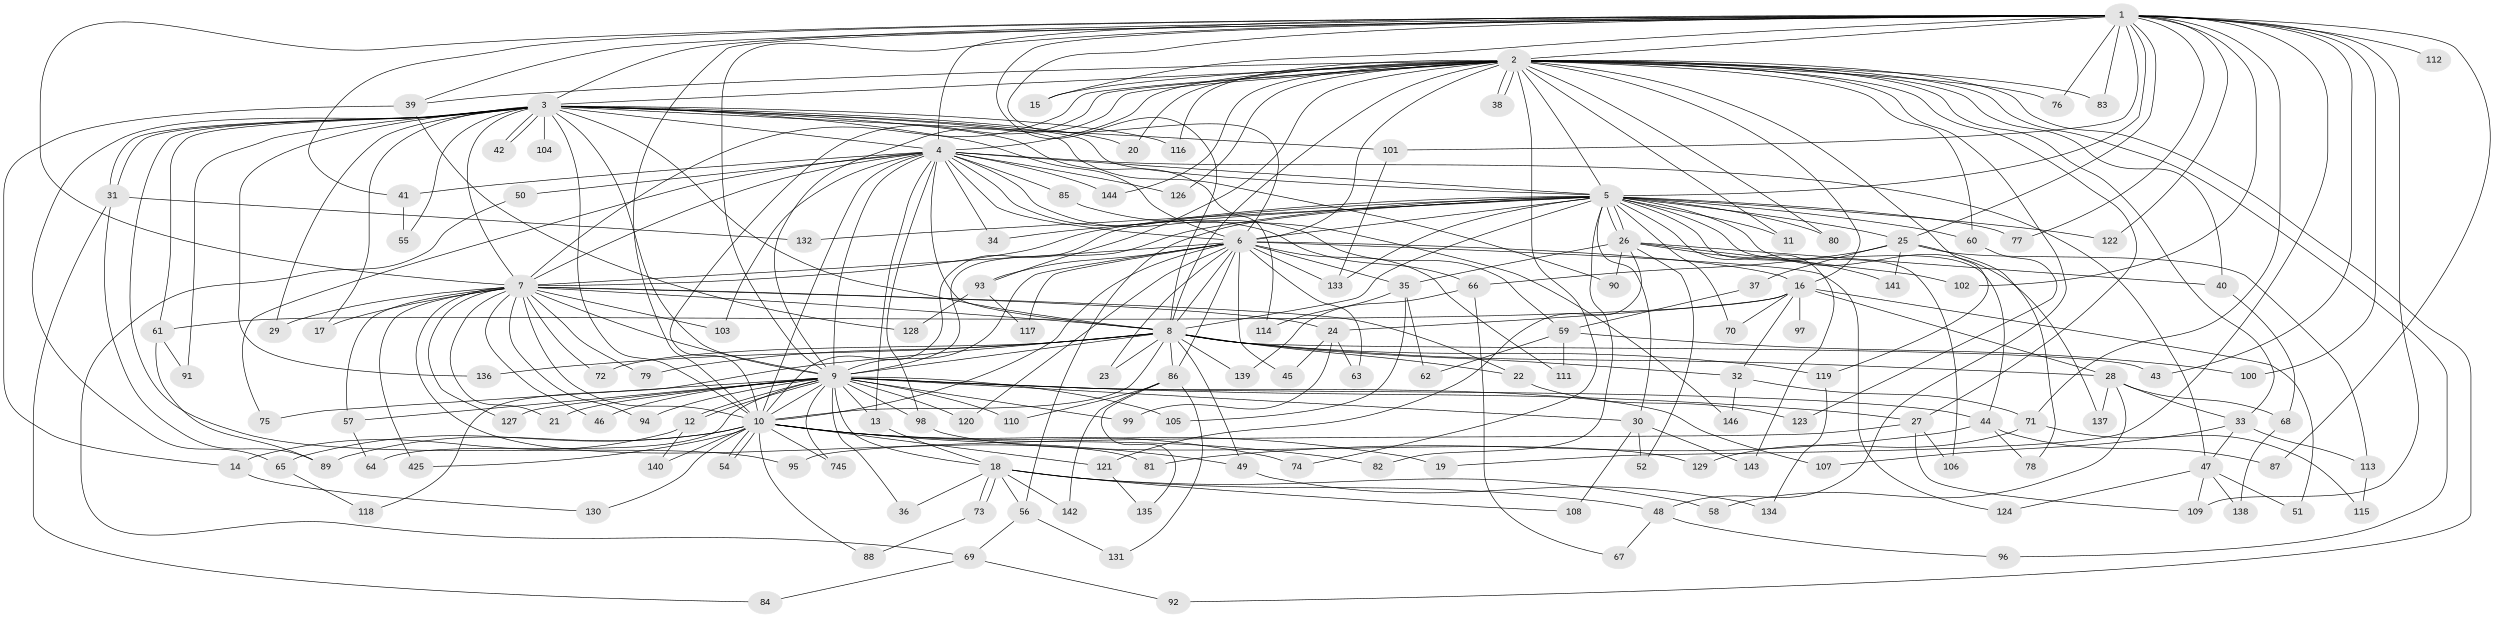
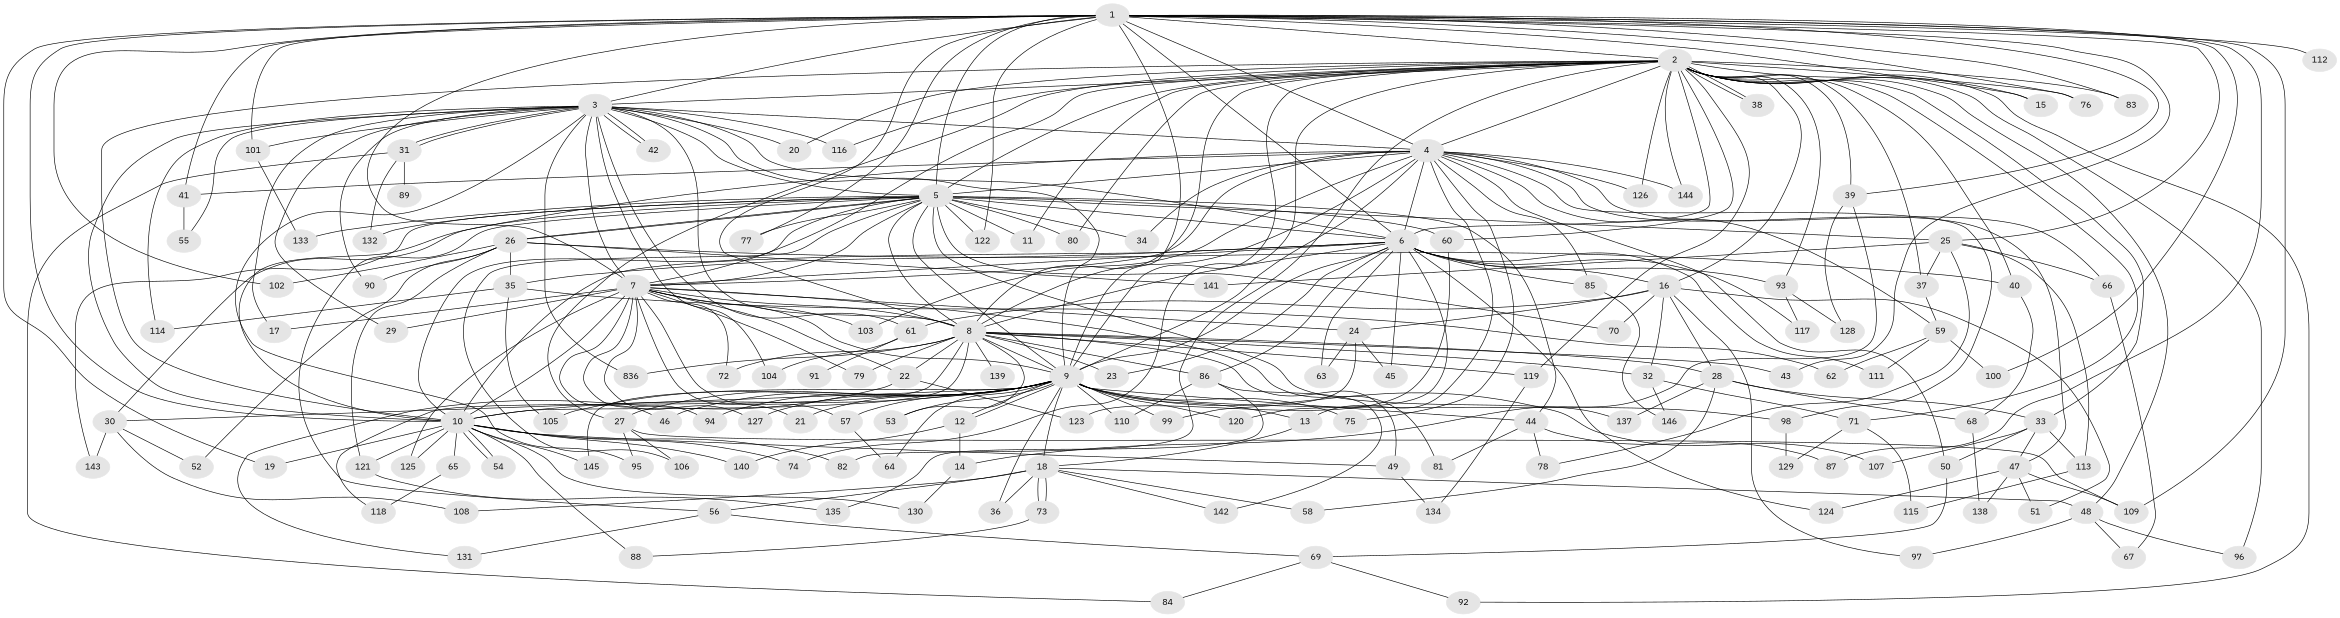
none -> (1856, 109)
(264, 141) -> none
(82, 163) -> none
(2278, 235) -> (2068, 218)
(1288, 264) -> (1513, 274)
(1374, 303) -> none
(484, 377) -> (631, 377)
(1604, 407) -> (1283, 272)
none -> (891, 422)
(210, 428) -> (840, 354)
(540, 439) -> none
none -> (1993, 444)
(416, 467) -> (408, 467)
(839, 467) -> (591, 467)
(1195, 480) -> (506, 402)
none -> (2003, 538)
